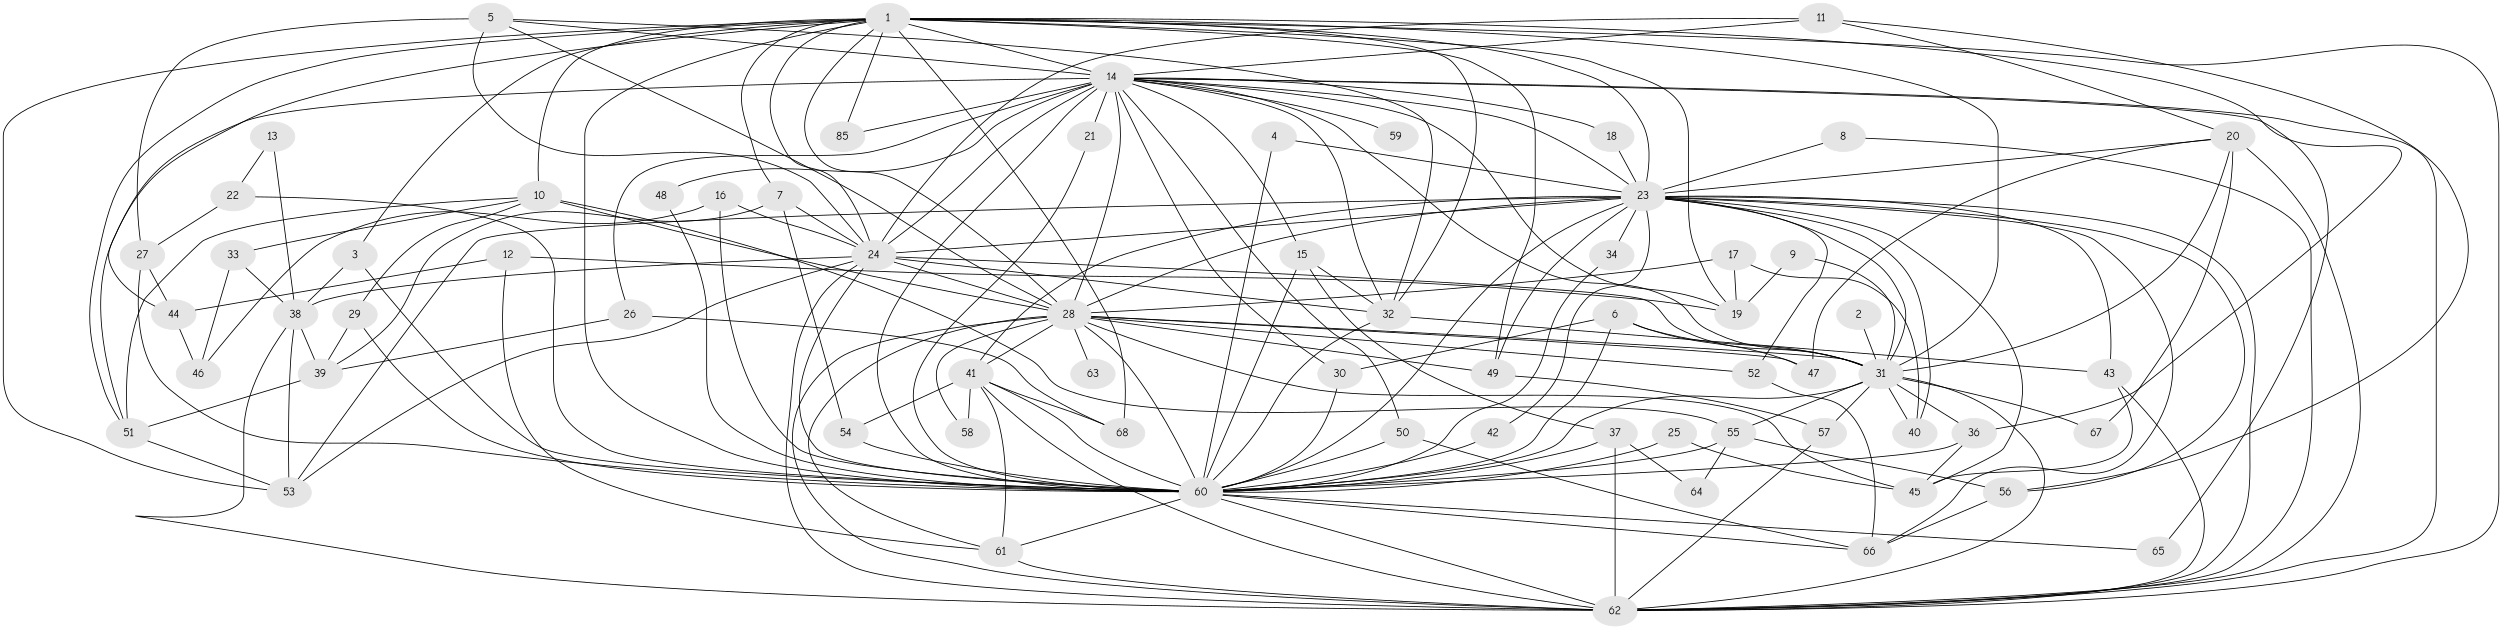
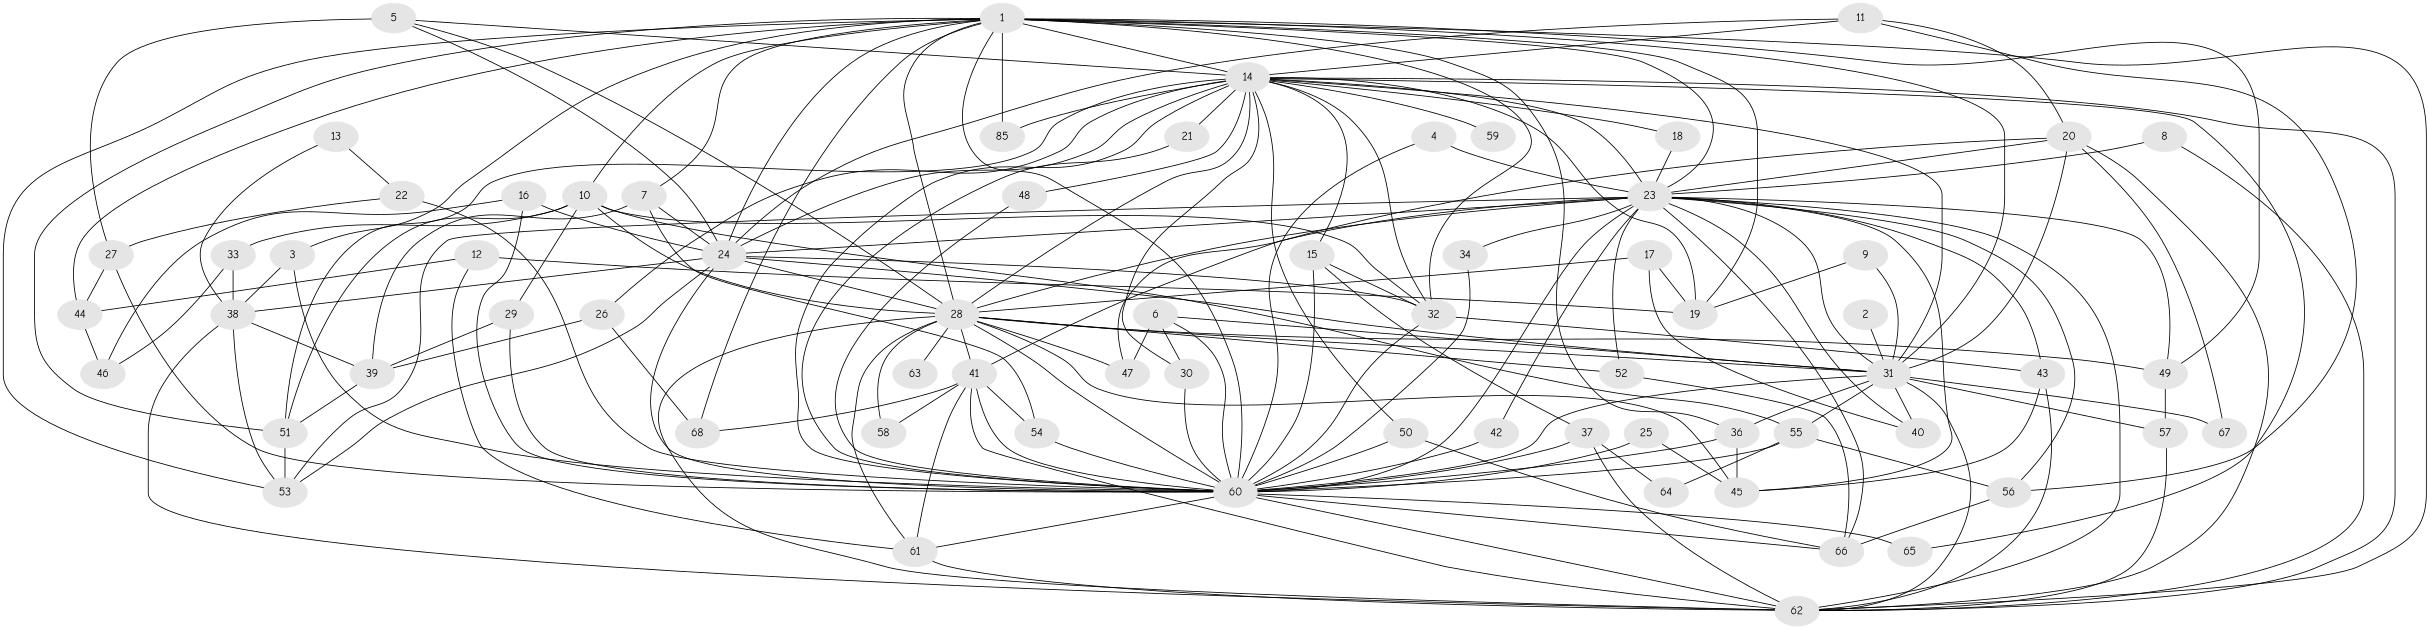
(1066, 51) -> (1022, 217)
(1046, 591) -> none
